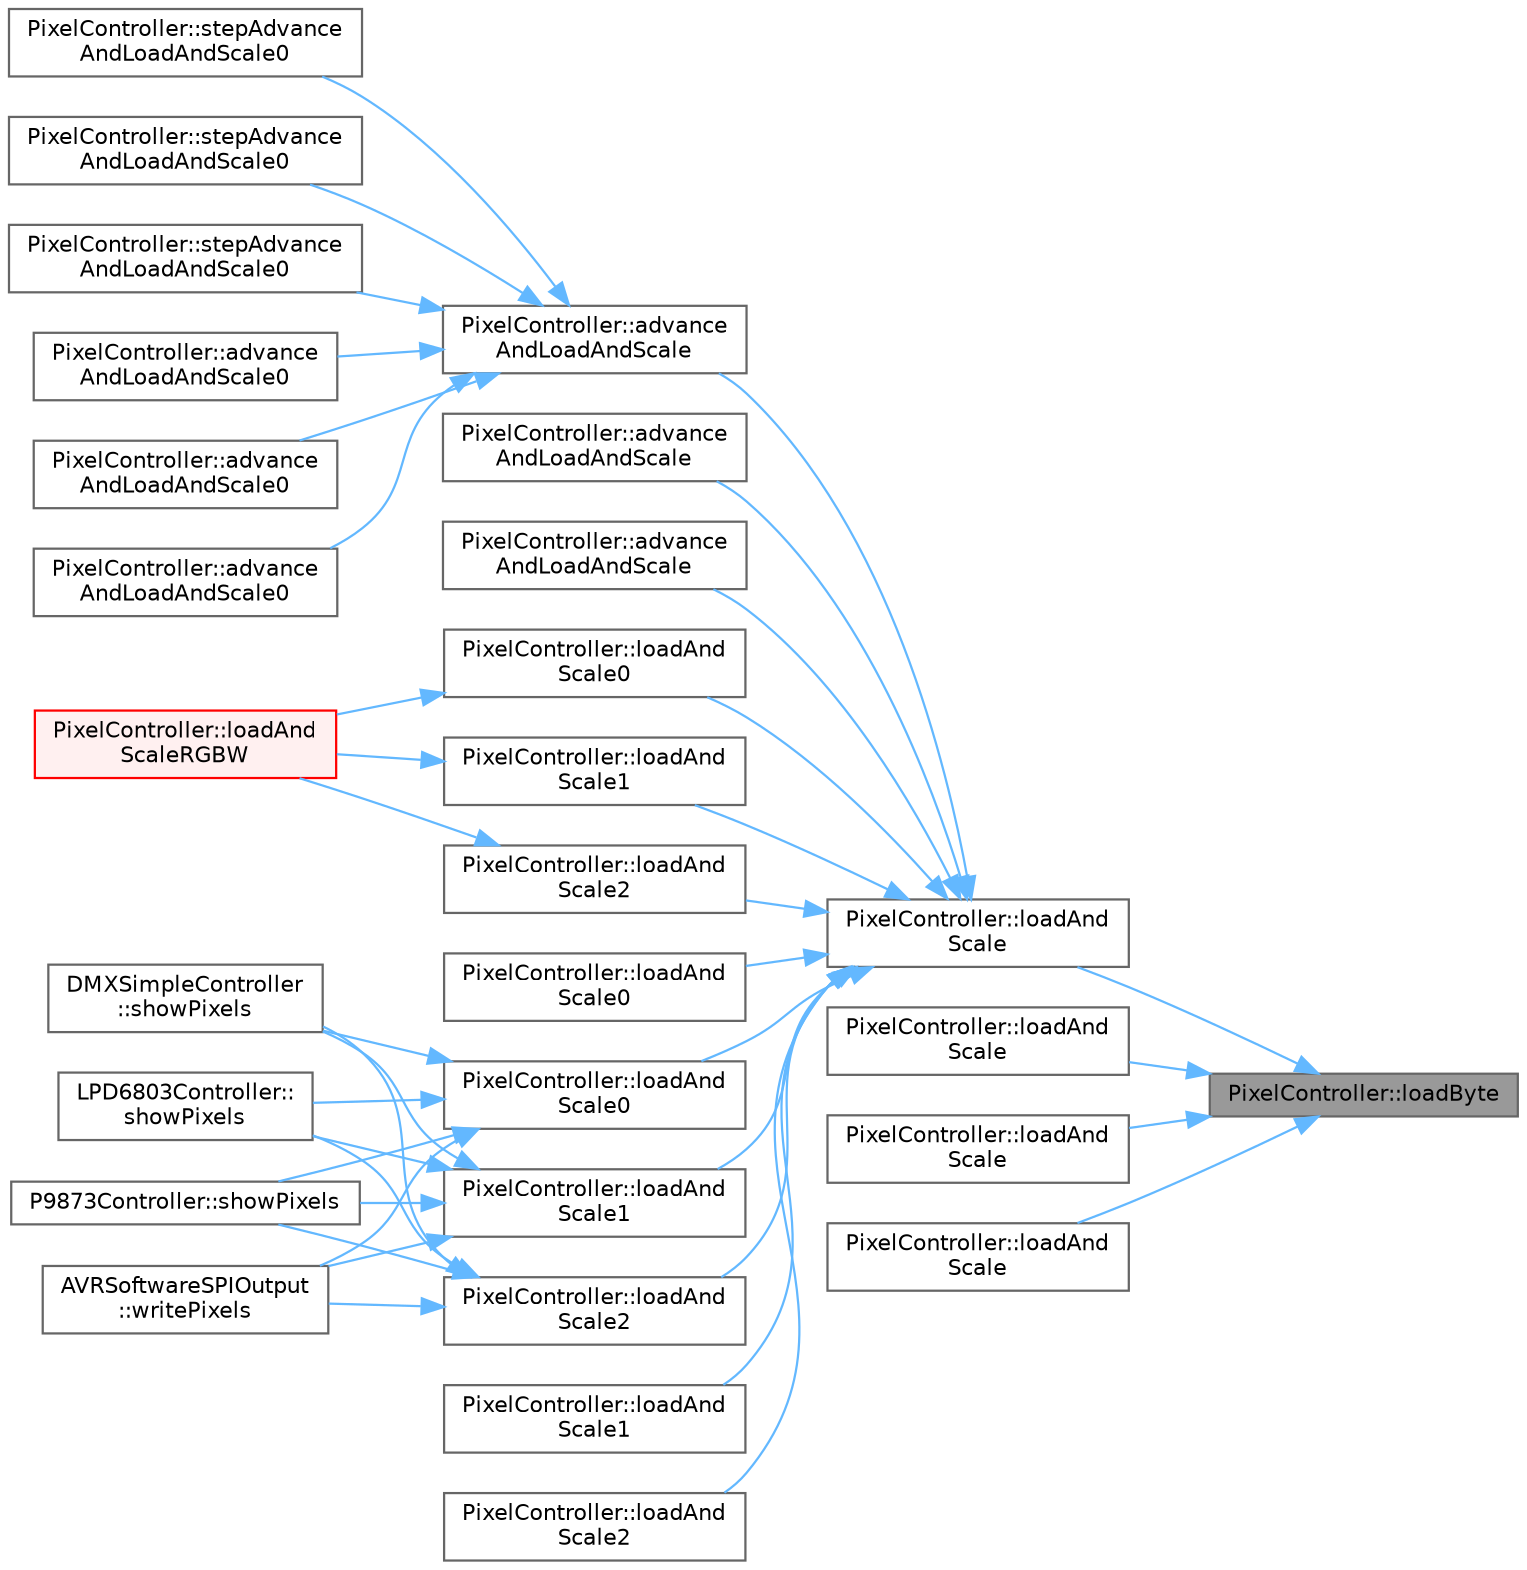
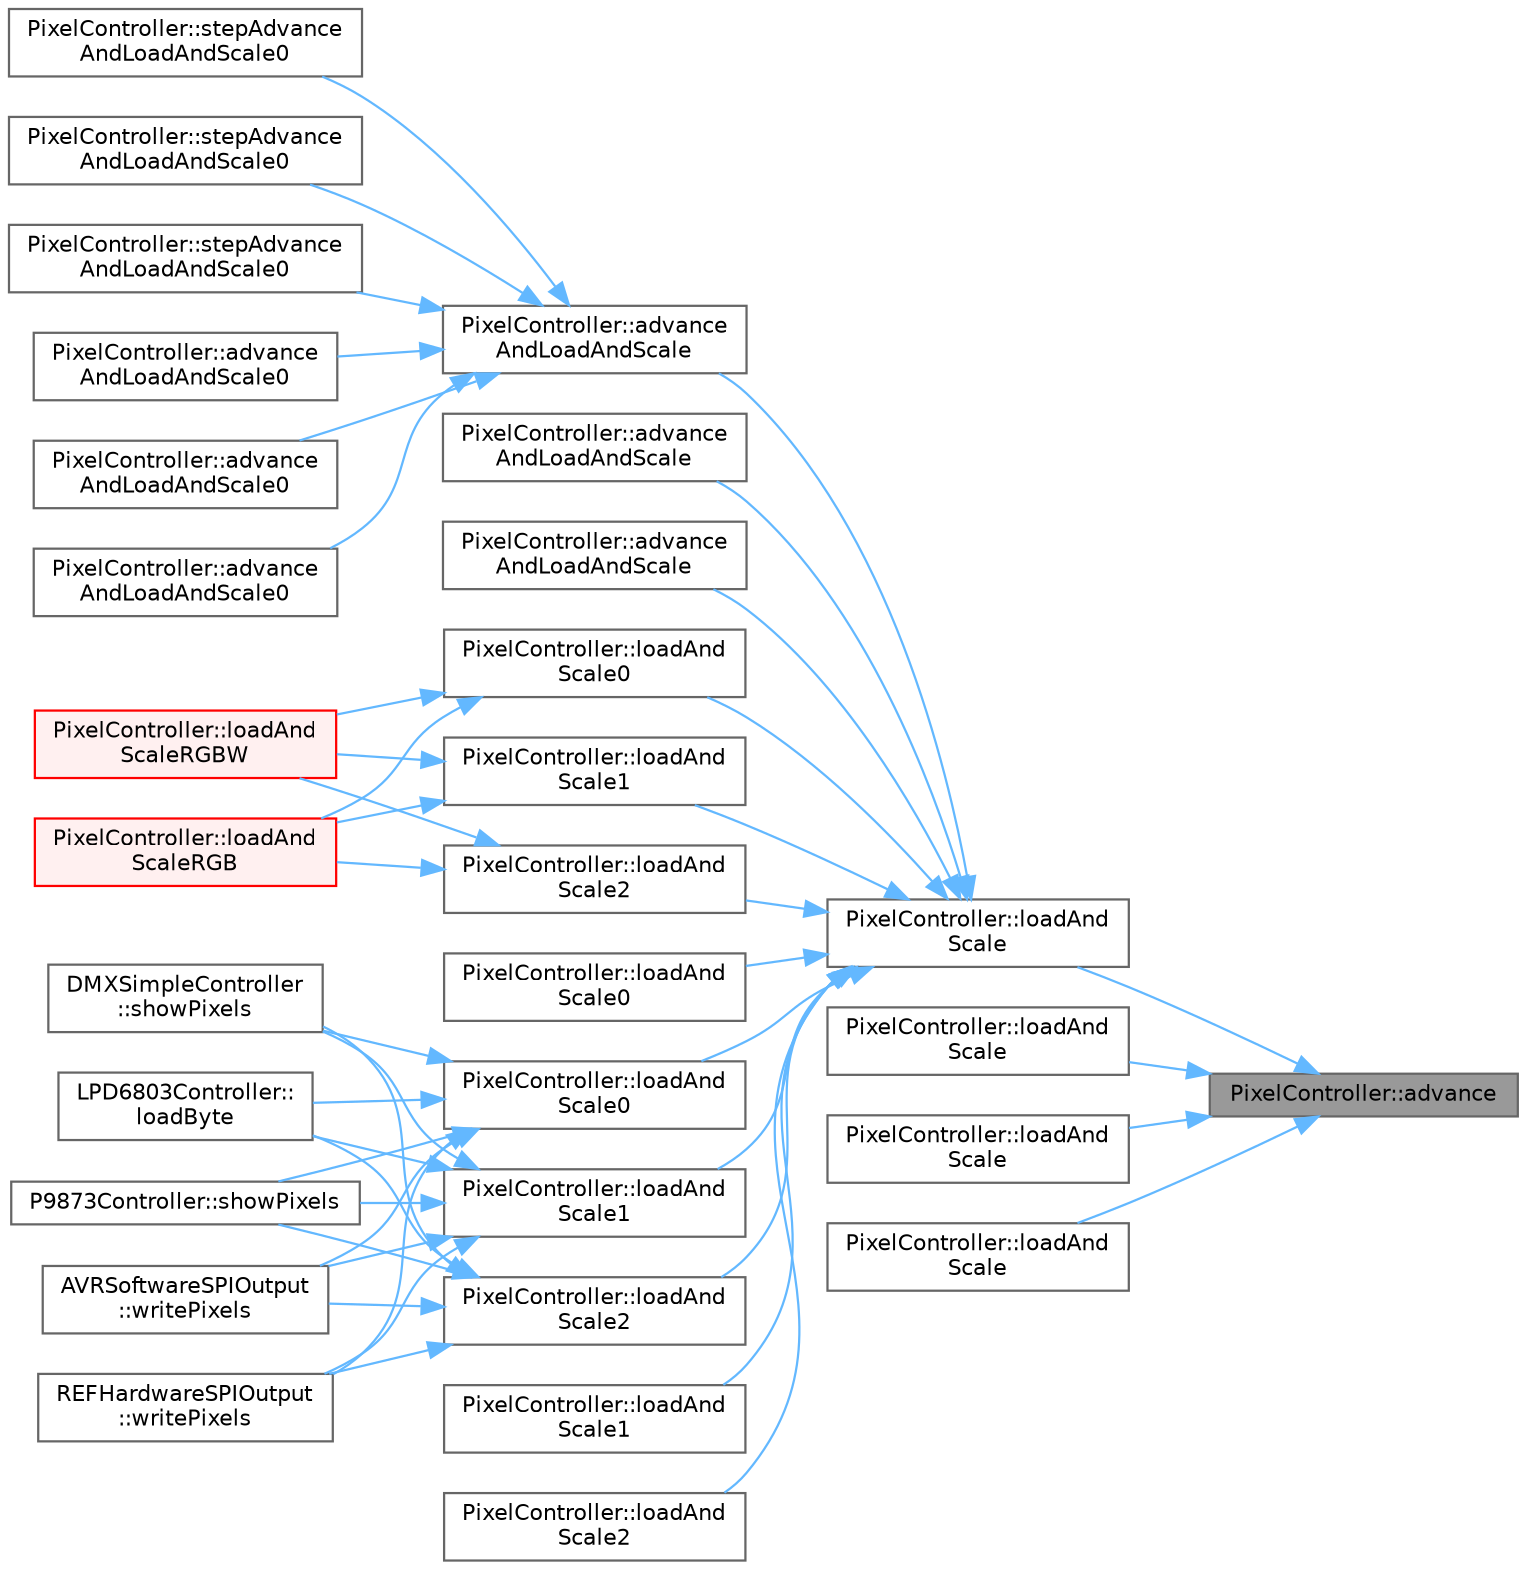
none -> (186, 852)
(1364, 1095) -> (1364, 1095)
(186, 1106) -> (186, 1106)
none -> (186, 1408)
